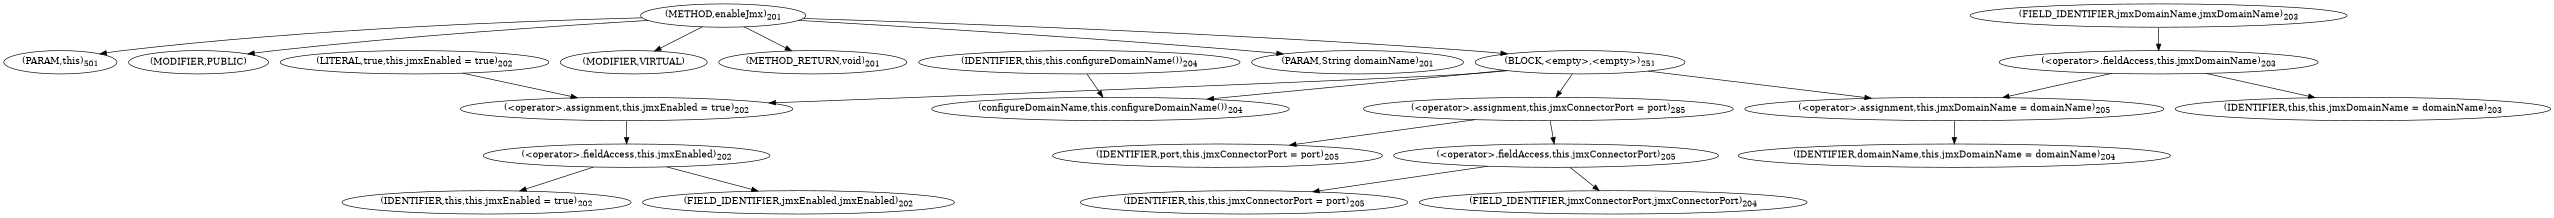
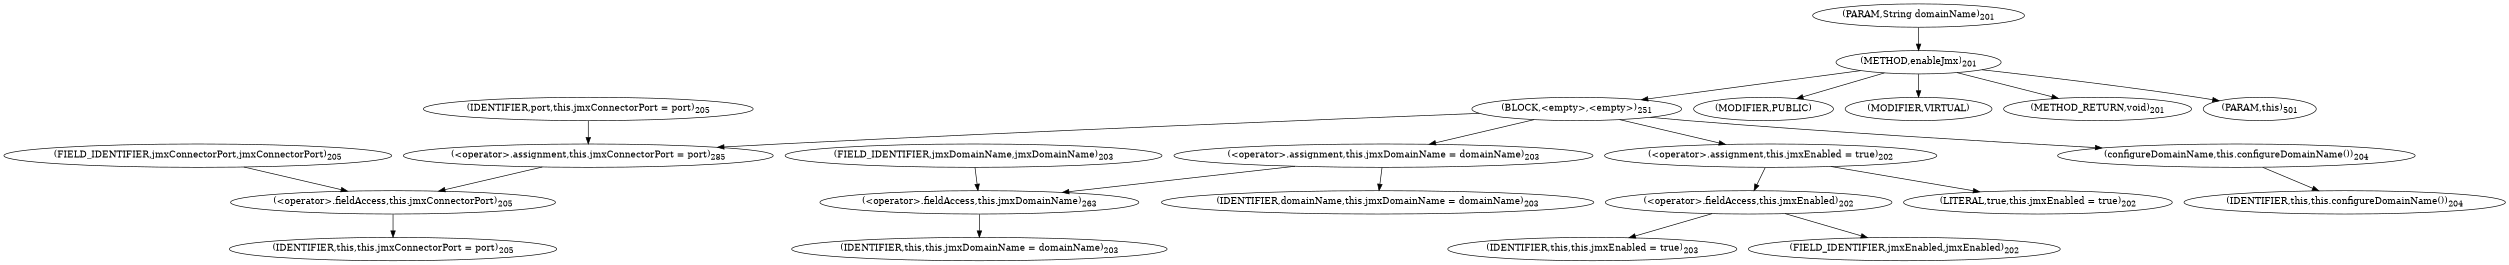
(1038, 35) -> (1919, 36)
(2269, 61) -> (1089, 201)
(1093, 83) -> (2288, 178)
(517, 85) -> (1902, 179)
(2060, 85) -> (1182, 179)
(2103, 108) -> (1532, 155)
(1385, 132) -> (588, 129)
(2108, 155) -> (1531, 201)
(1582, 177) -> (292, 178)
(585, 201) -> (1691, 248)
(1750, 201) -> (334, 155)
